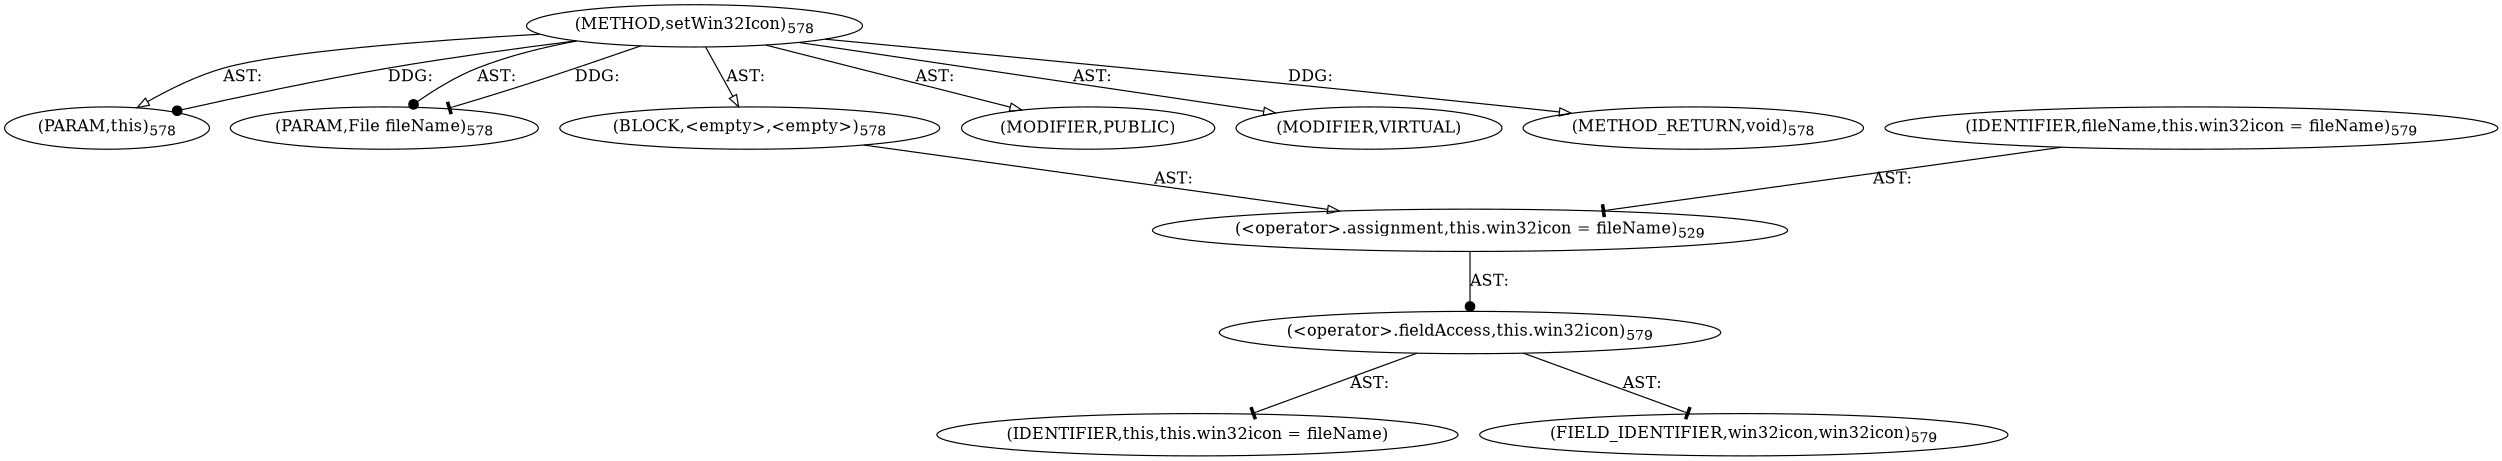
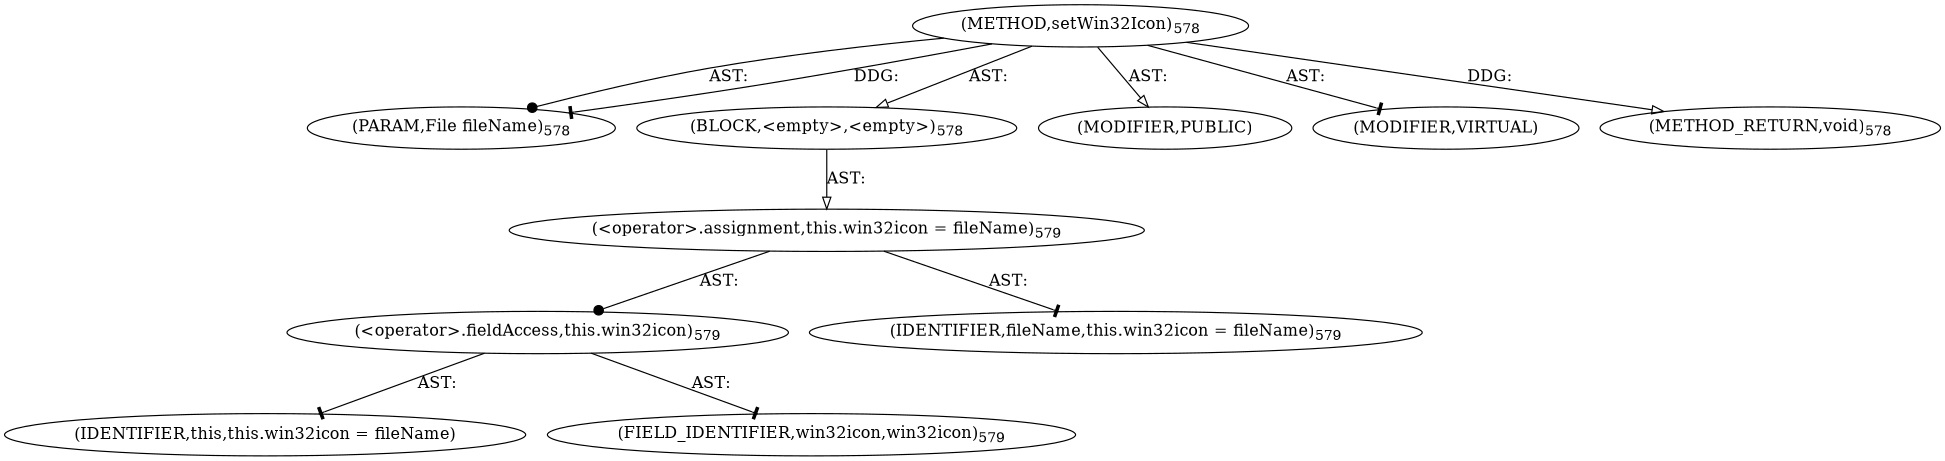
(1031, 77) -> (1262, 77)
(107, 128) -> none
(1834, 179) -> (968, 280)
(1692, 229) -> (1048, 229)
